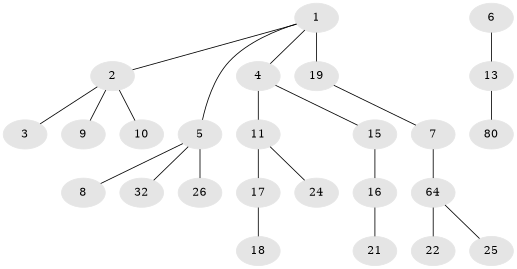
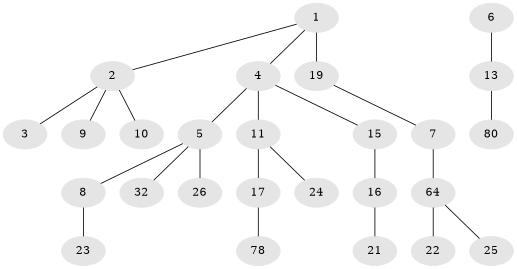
(234, 57) -> (229, 105)
none -> (83, 251)
(258, 251) -> (258, 251)
